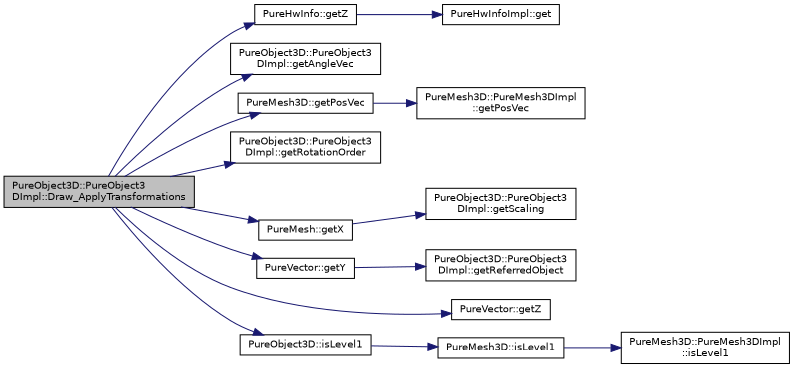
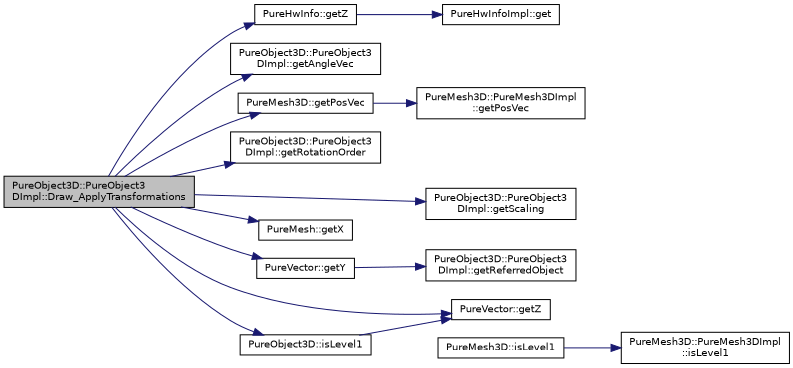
(384, 220) -> (305, 198)
(400, 346) -> (400, 328)
